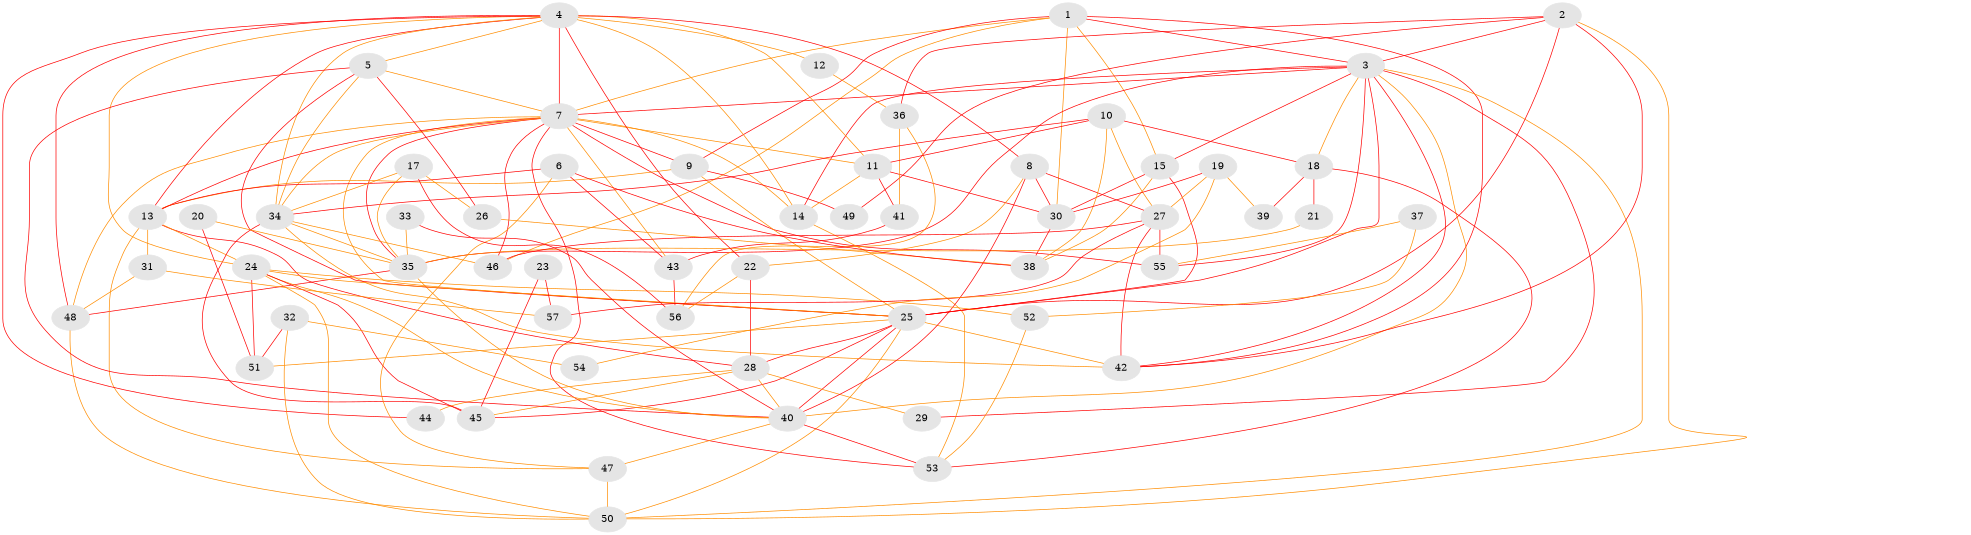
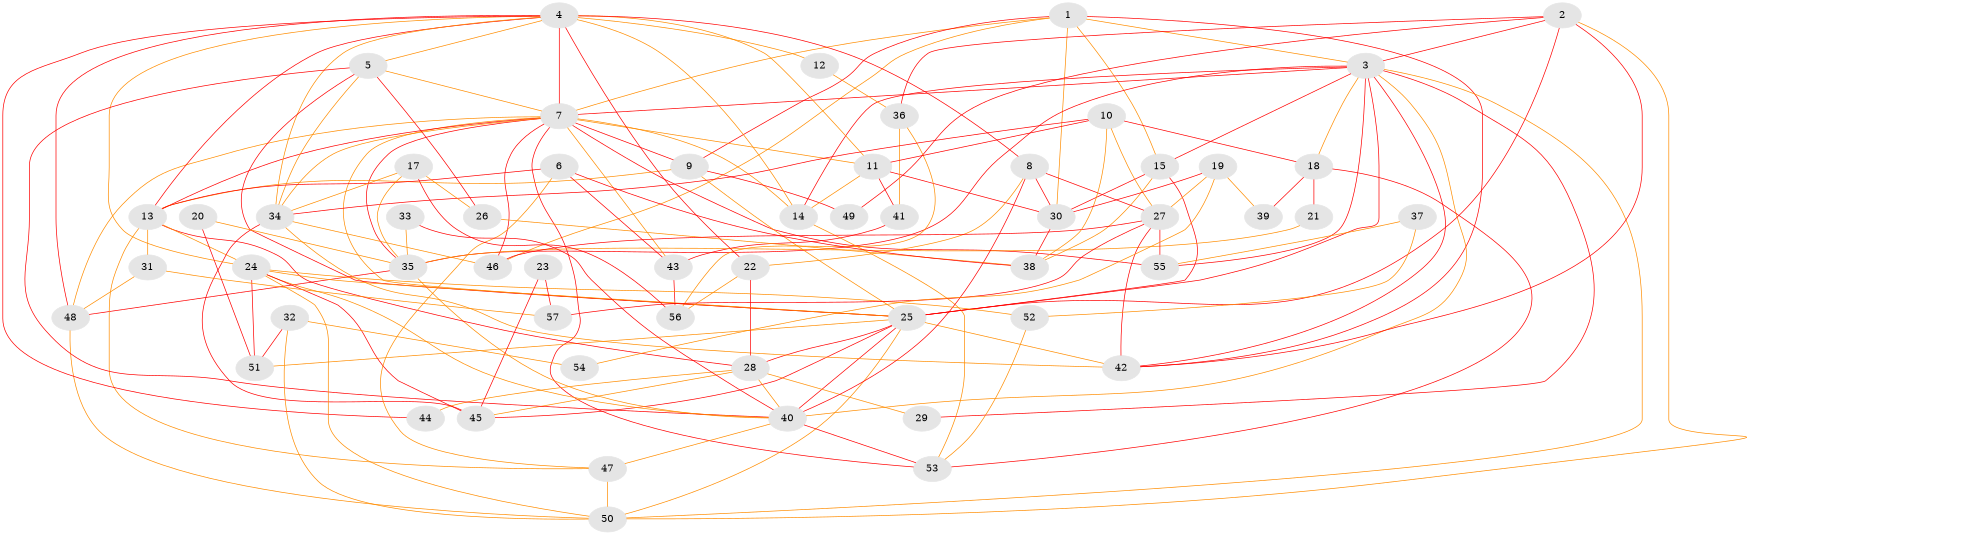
(1217, 41) -> (1217, 41)
(342, 242) -> none
